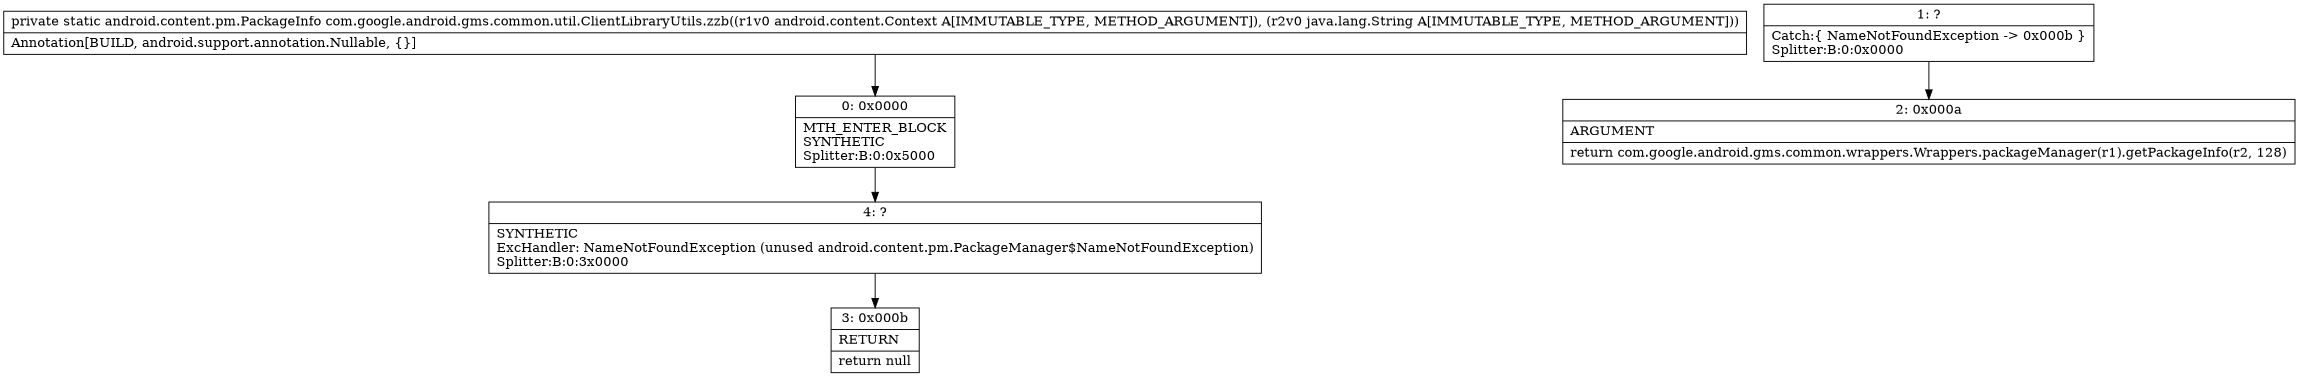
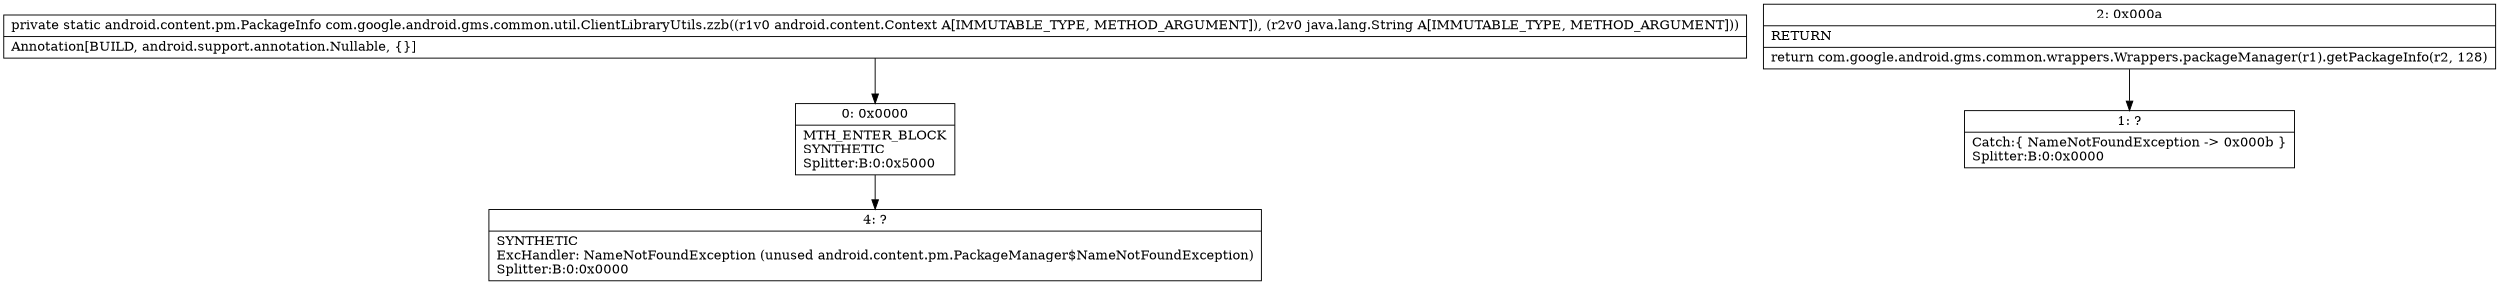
(1929, 76) -> (2130, 85)
(1612, 131) -> (1801, 36)
(563, 262) -> (563, 270)
(875, 340) -> none
